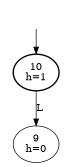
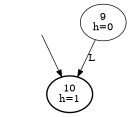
(36, 105) -> (88, 55)
